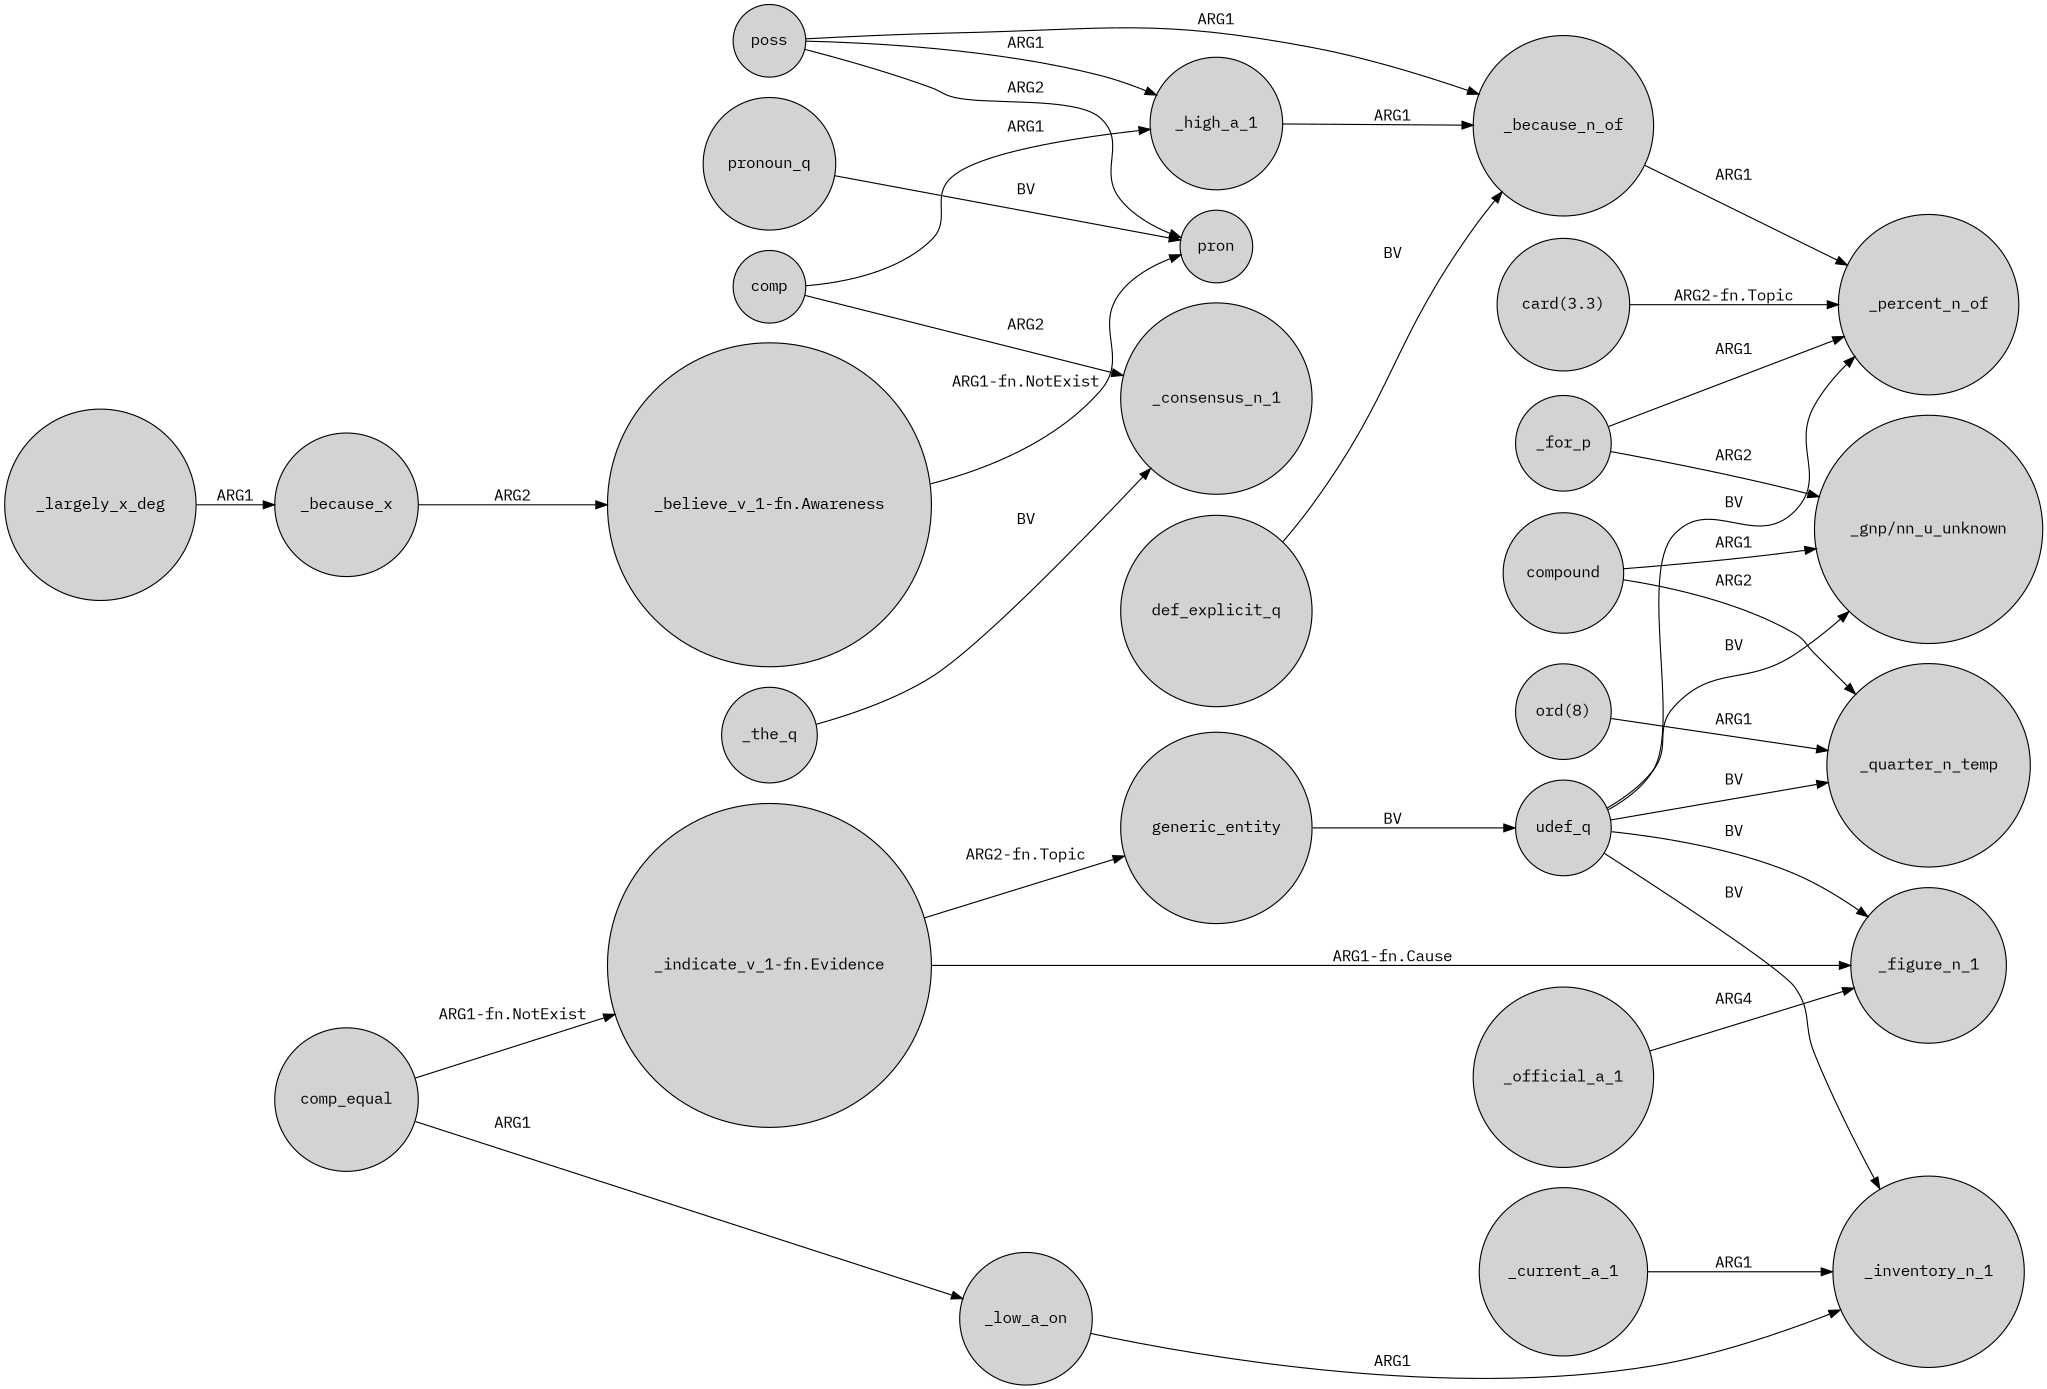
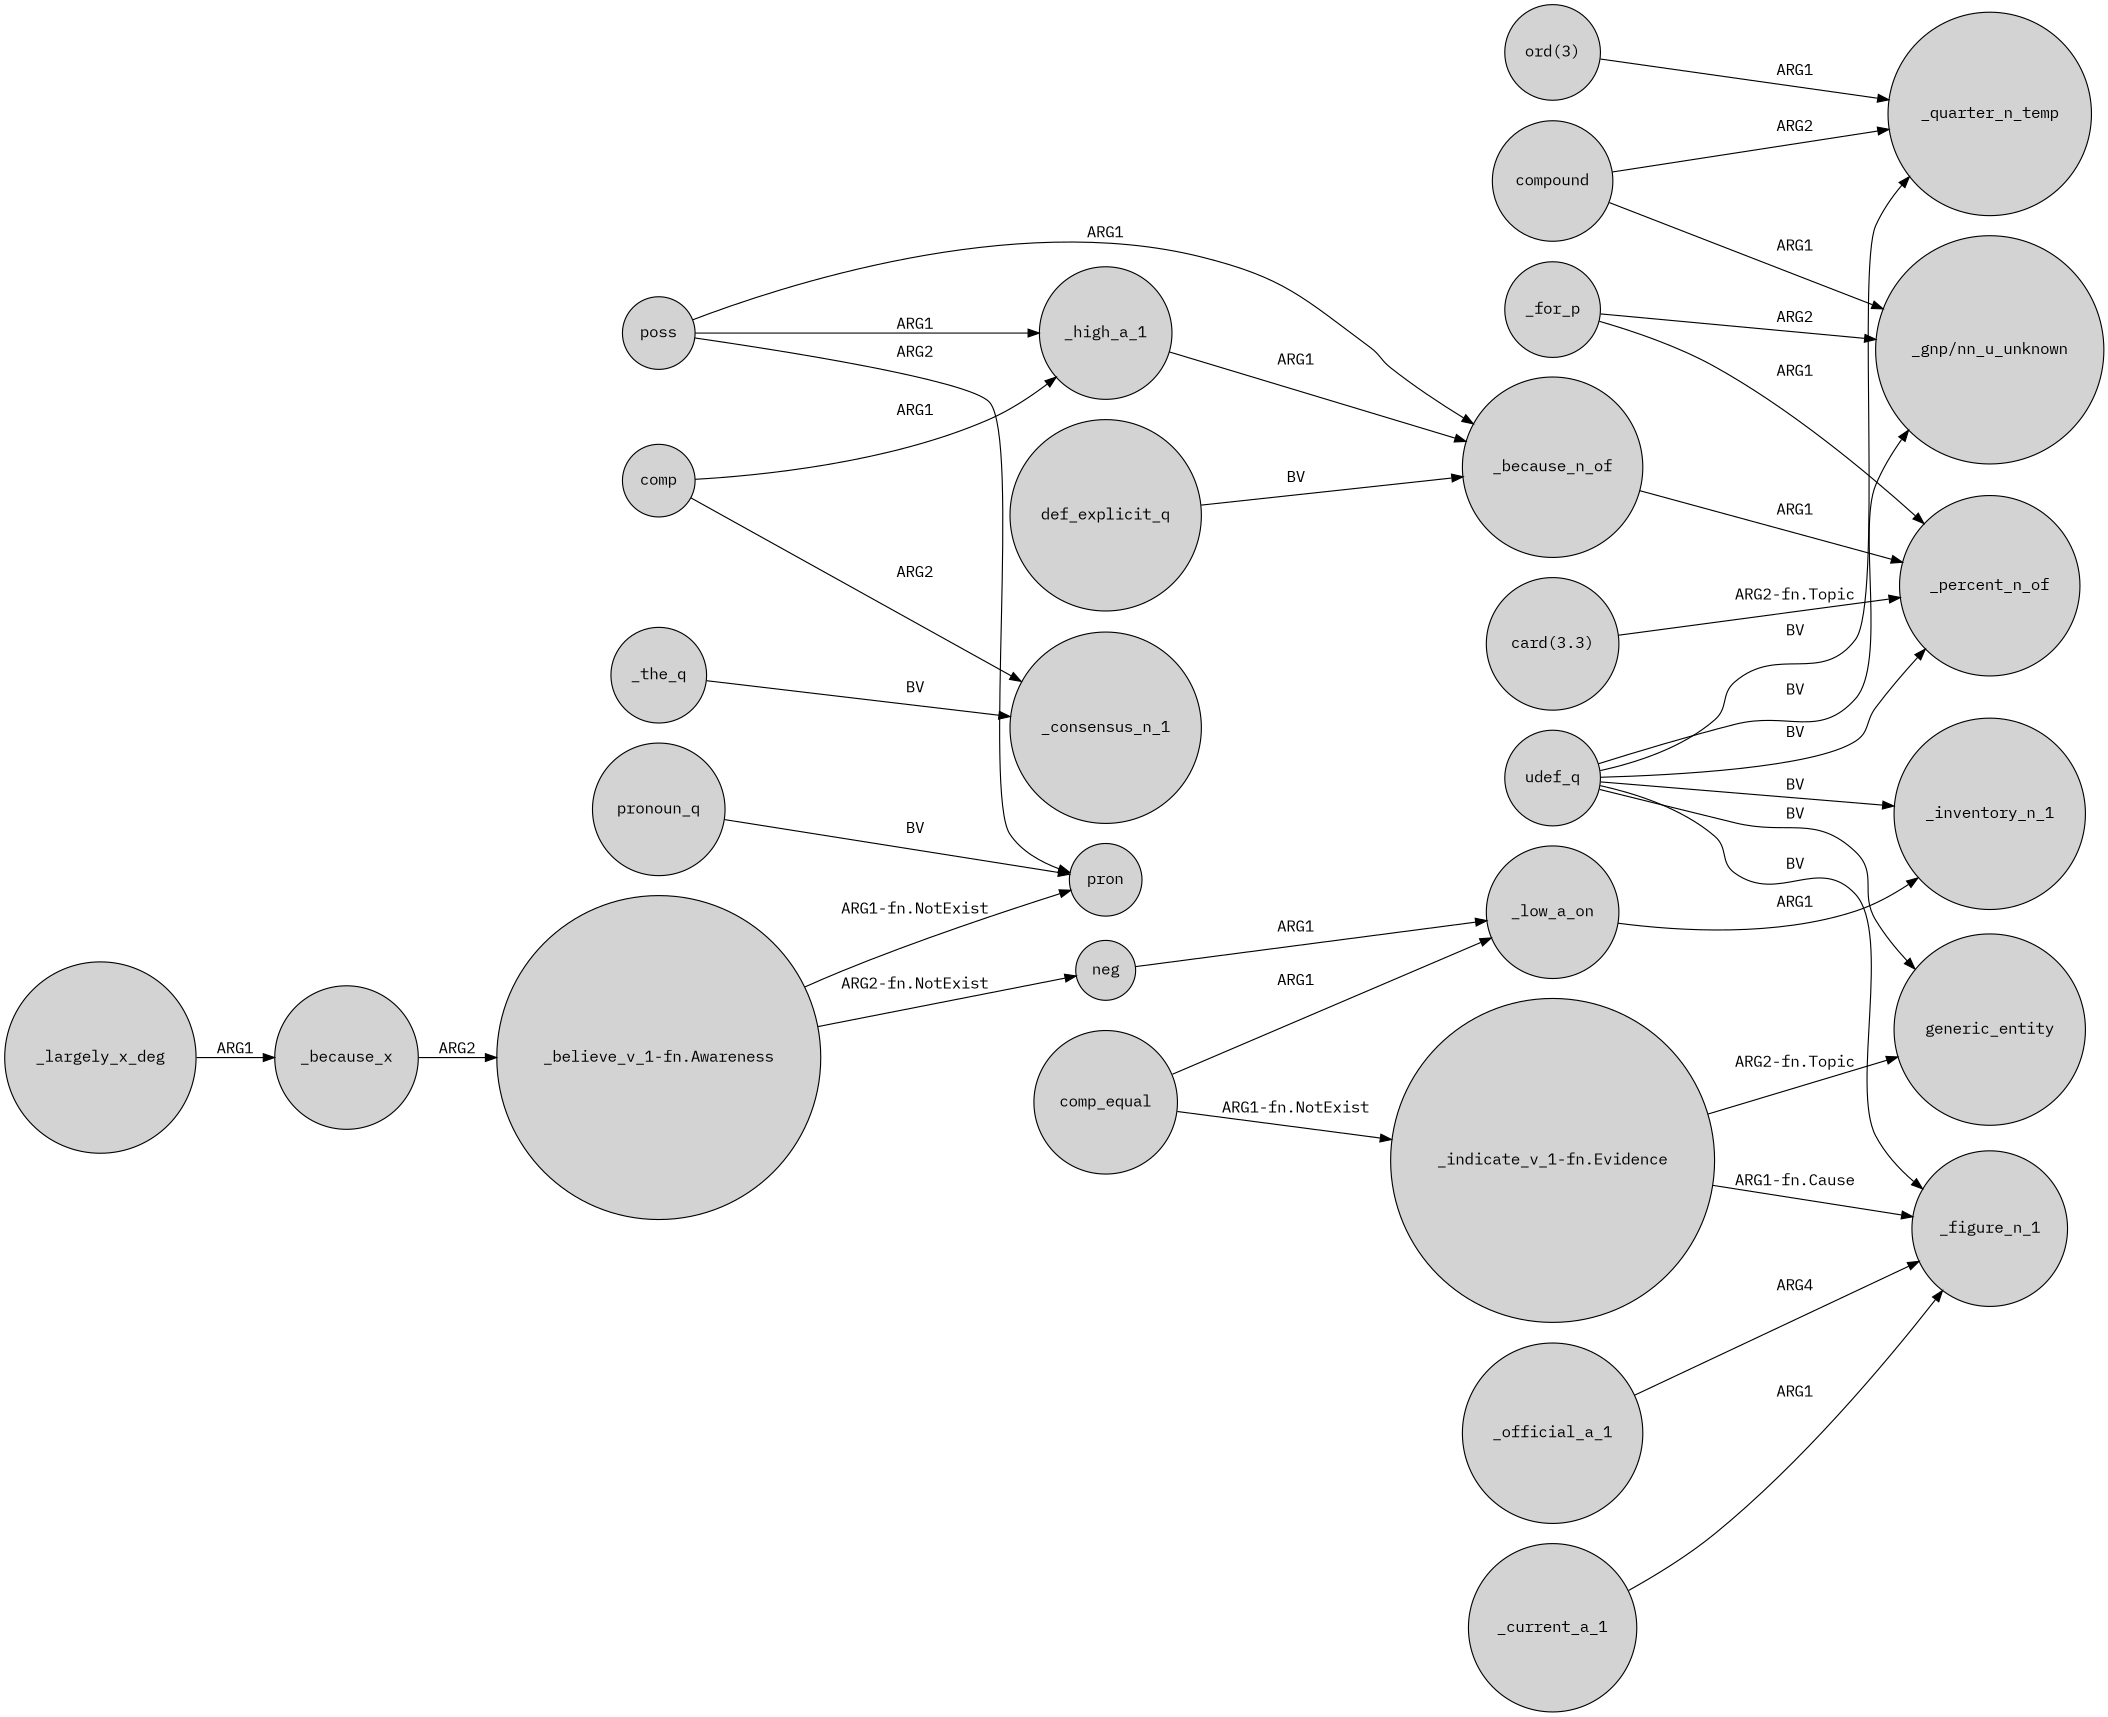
(1563, 712) -> (1553, 52)
(1408, 828) -> (1791, 828)
none -> (1106, 970)
(1734, 1272) -> (1795, 1460)
